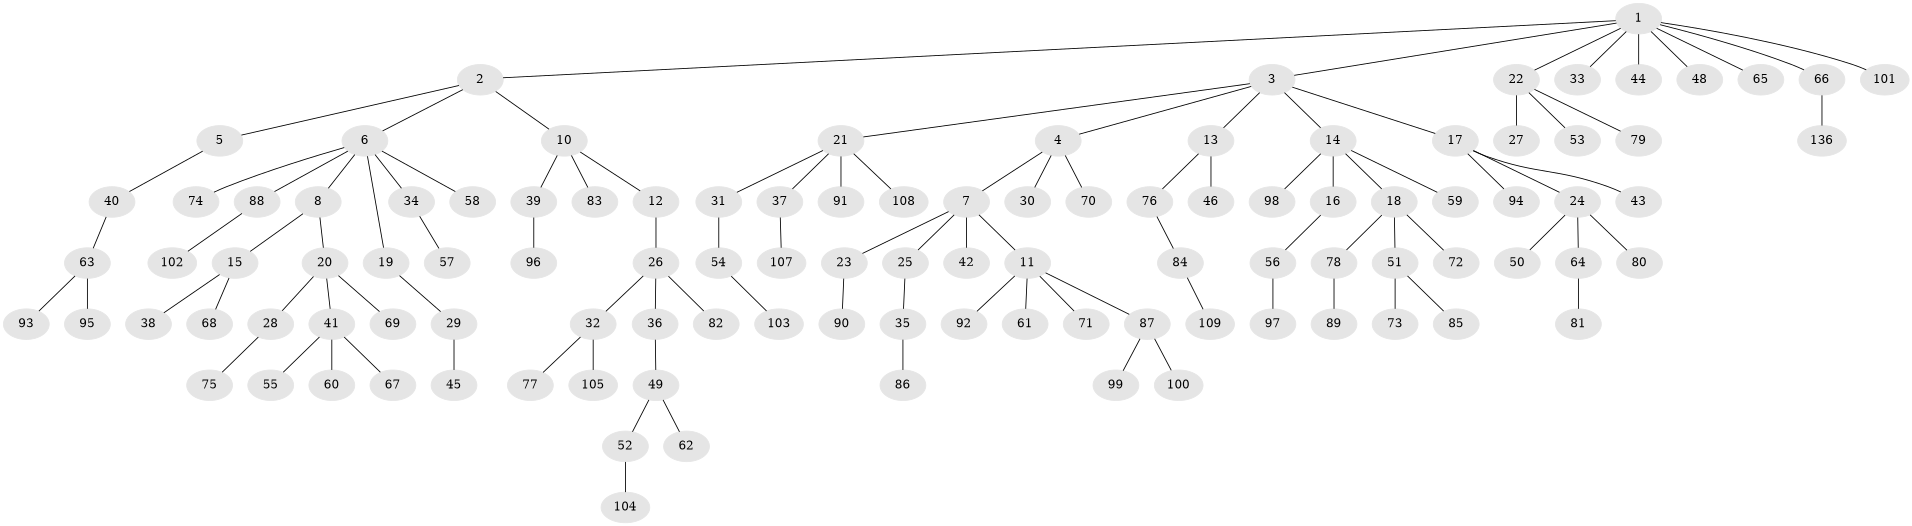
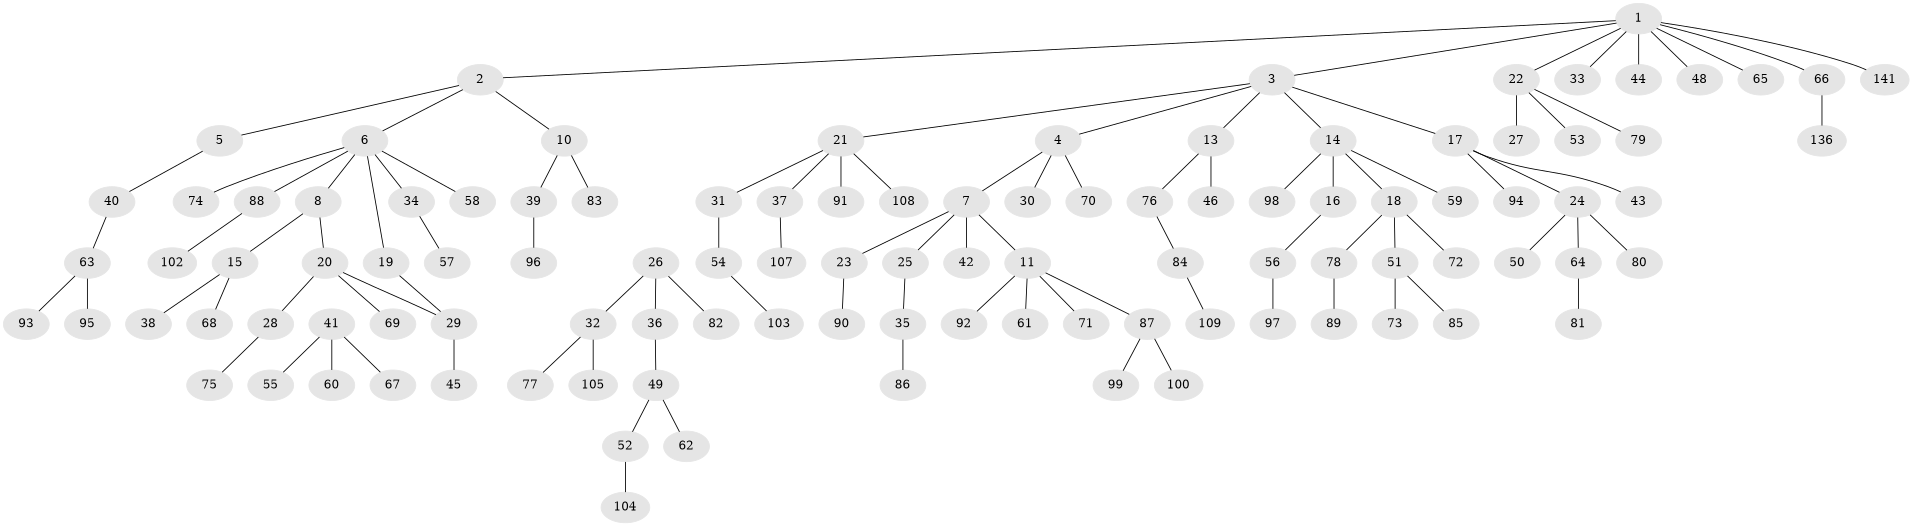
(1885, 80) -> (1885, 80)
(656, 202) -> none
(328, 294) -> (390, 294)
